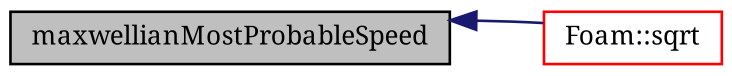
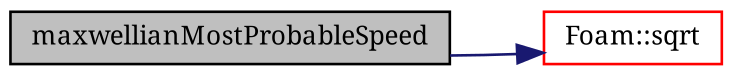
(510, 22) -> (483, 55)
